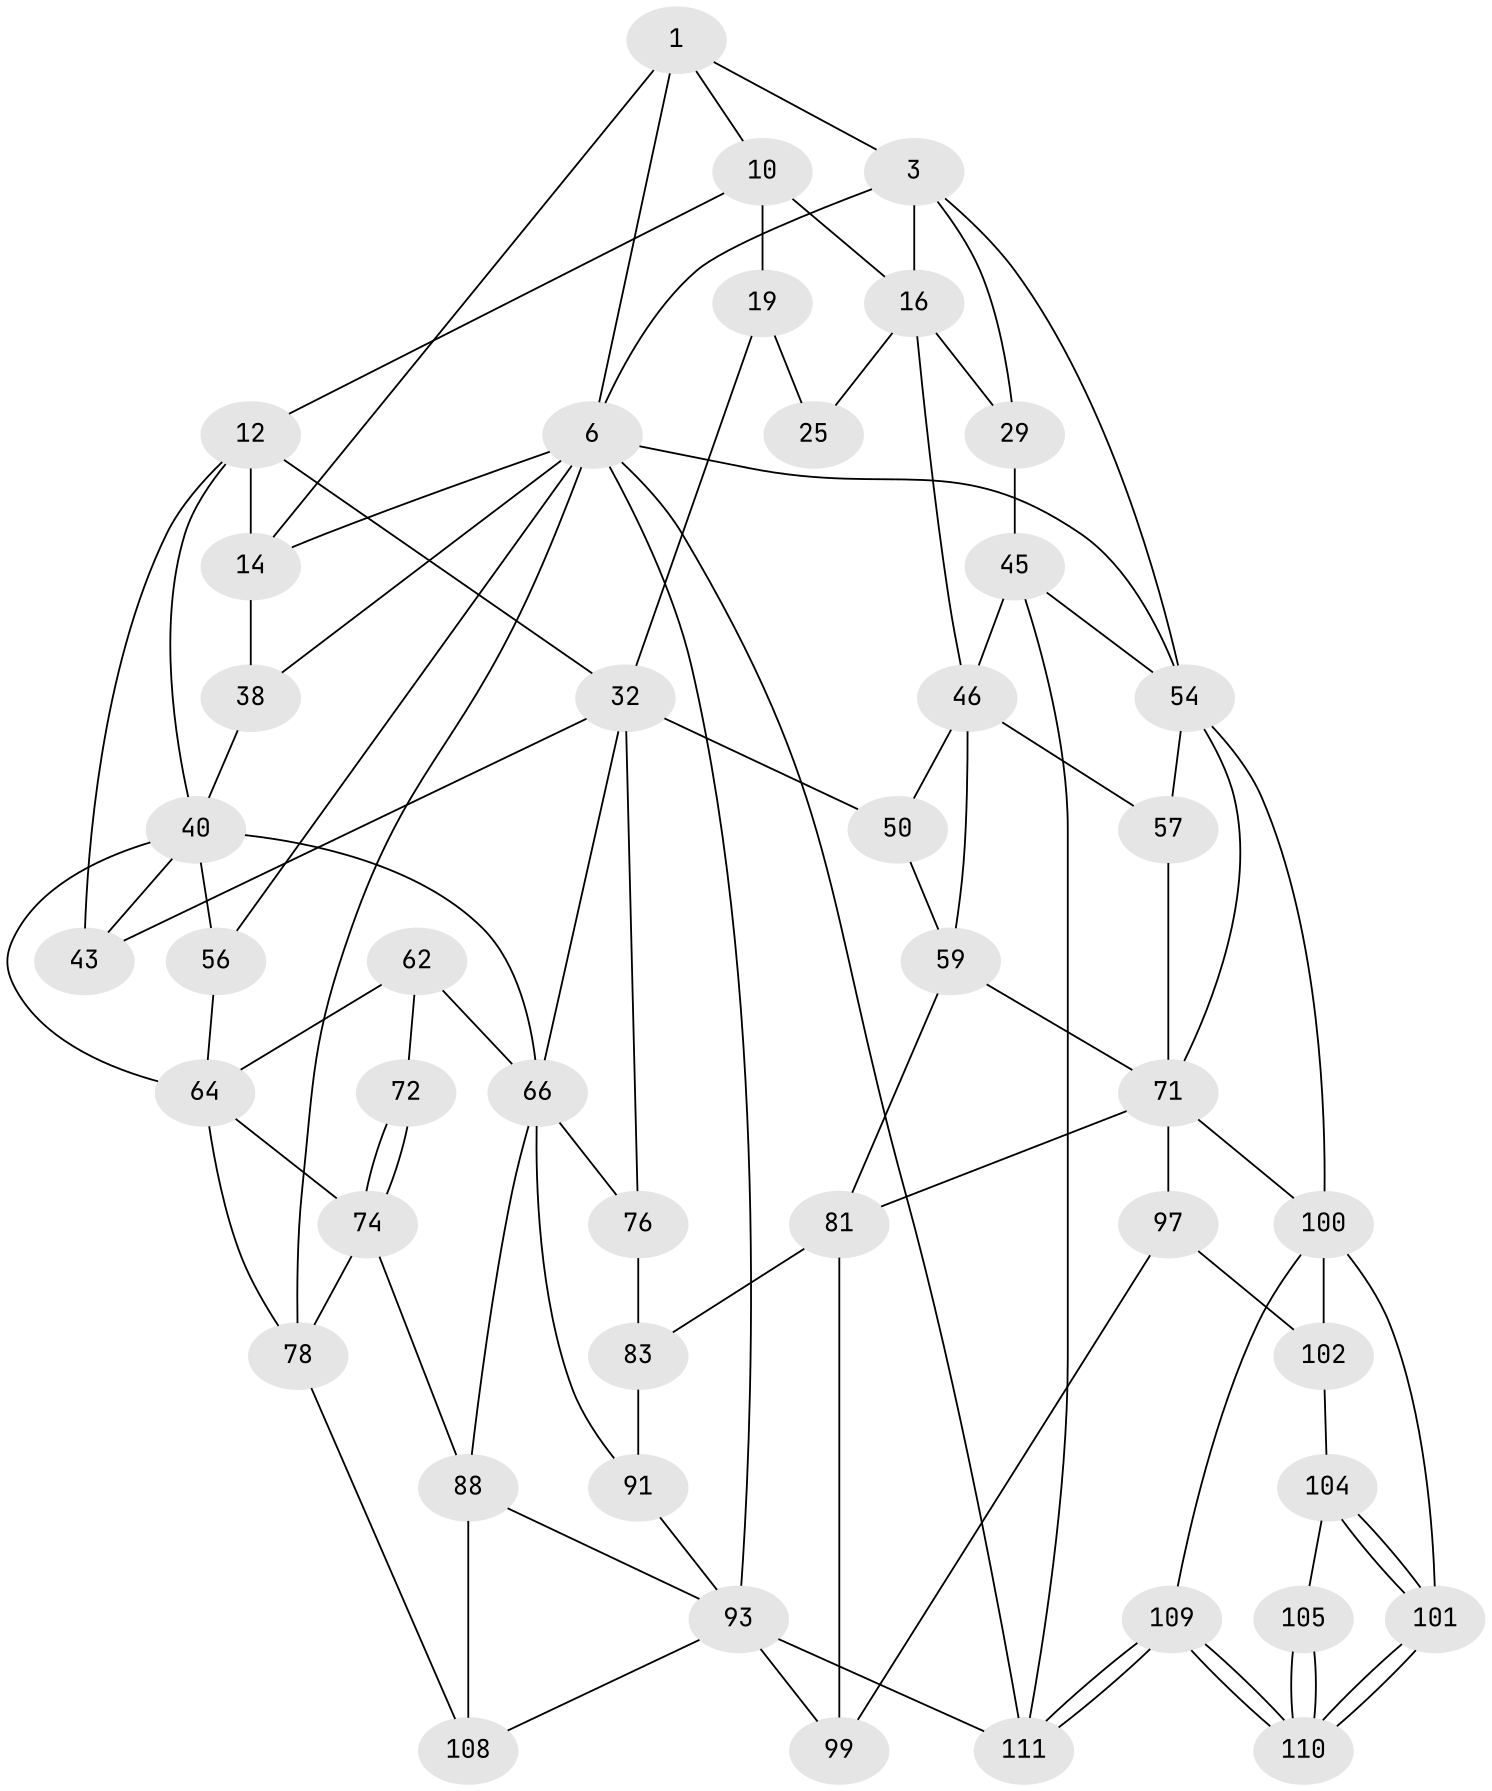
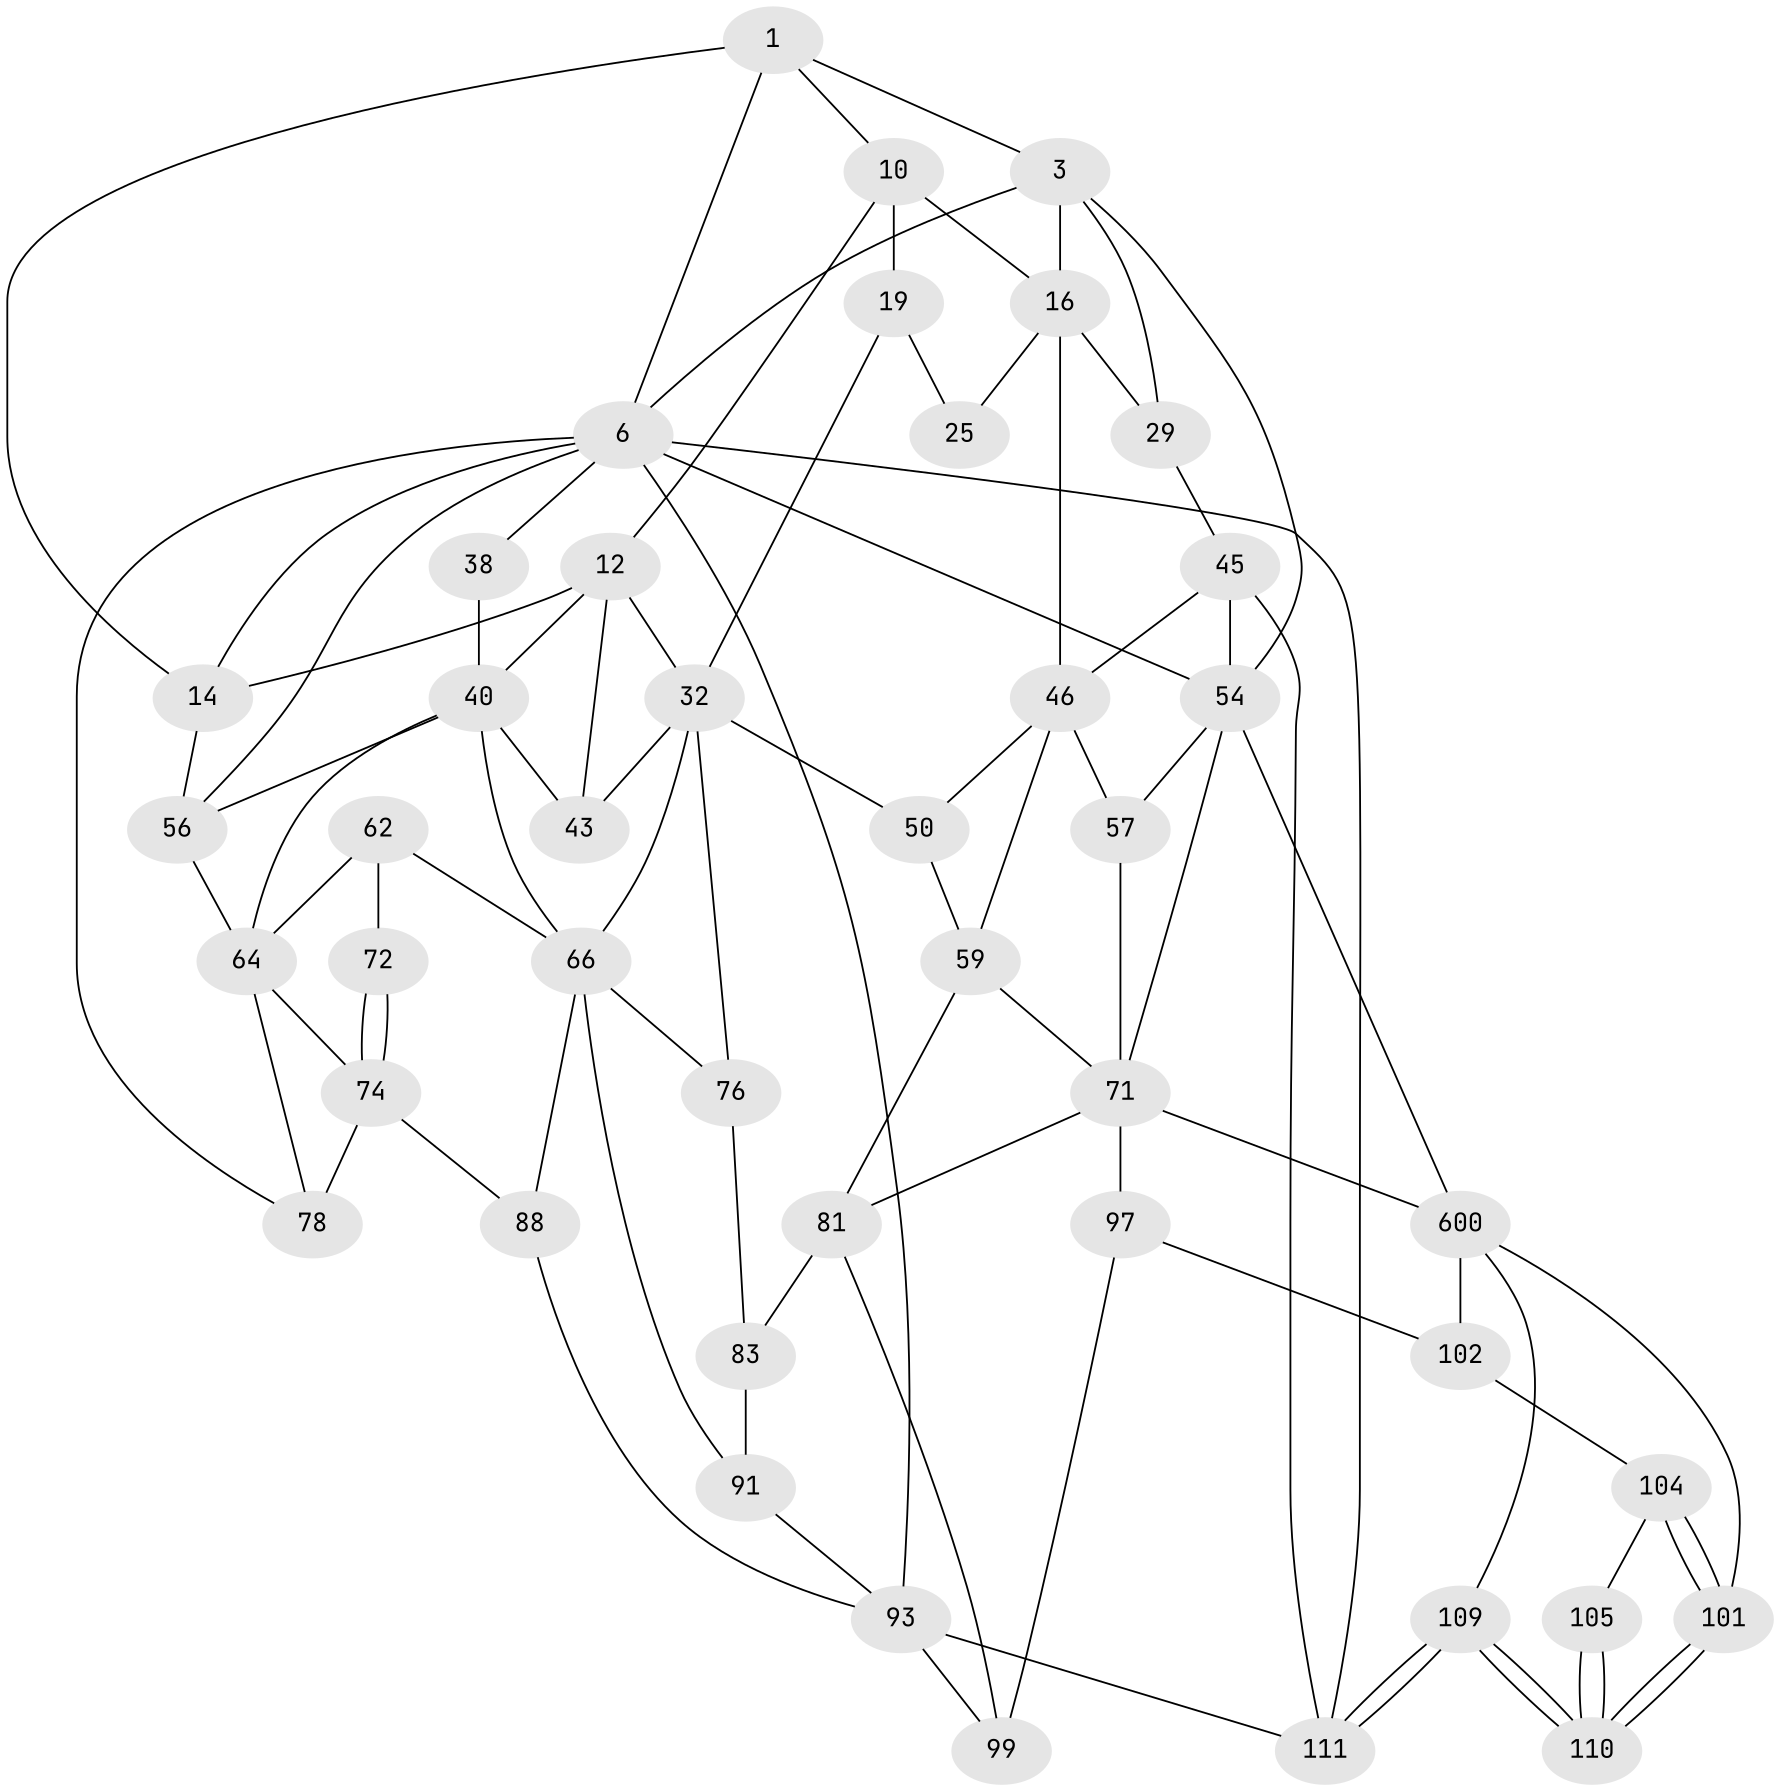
(251, 633) -> (190, 764)
(1324, 1225) -> (1460, 1225)
(468, 1751) -> none
